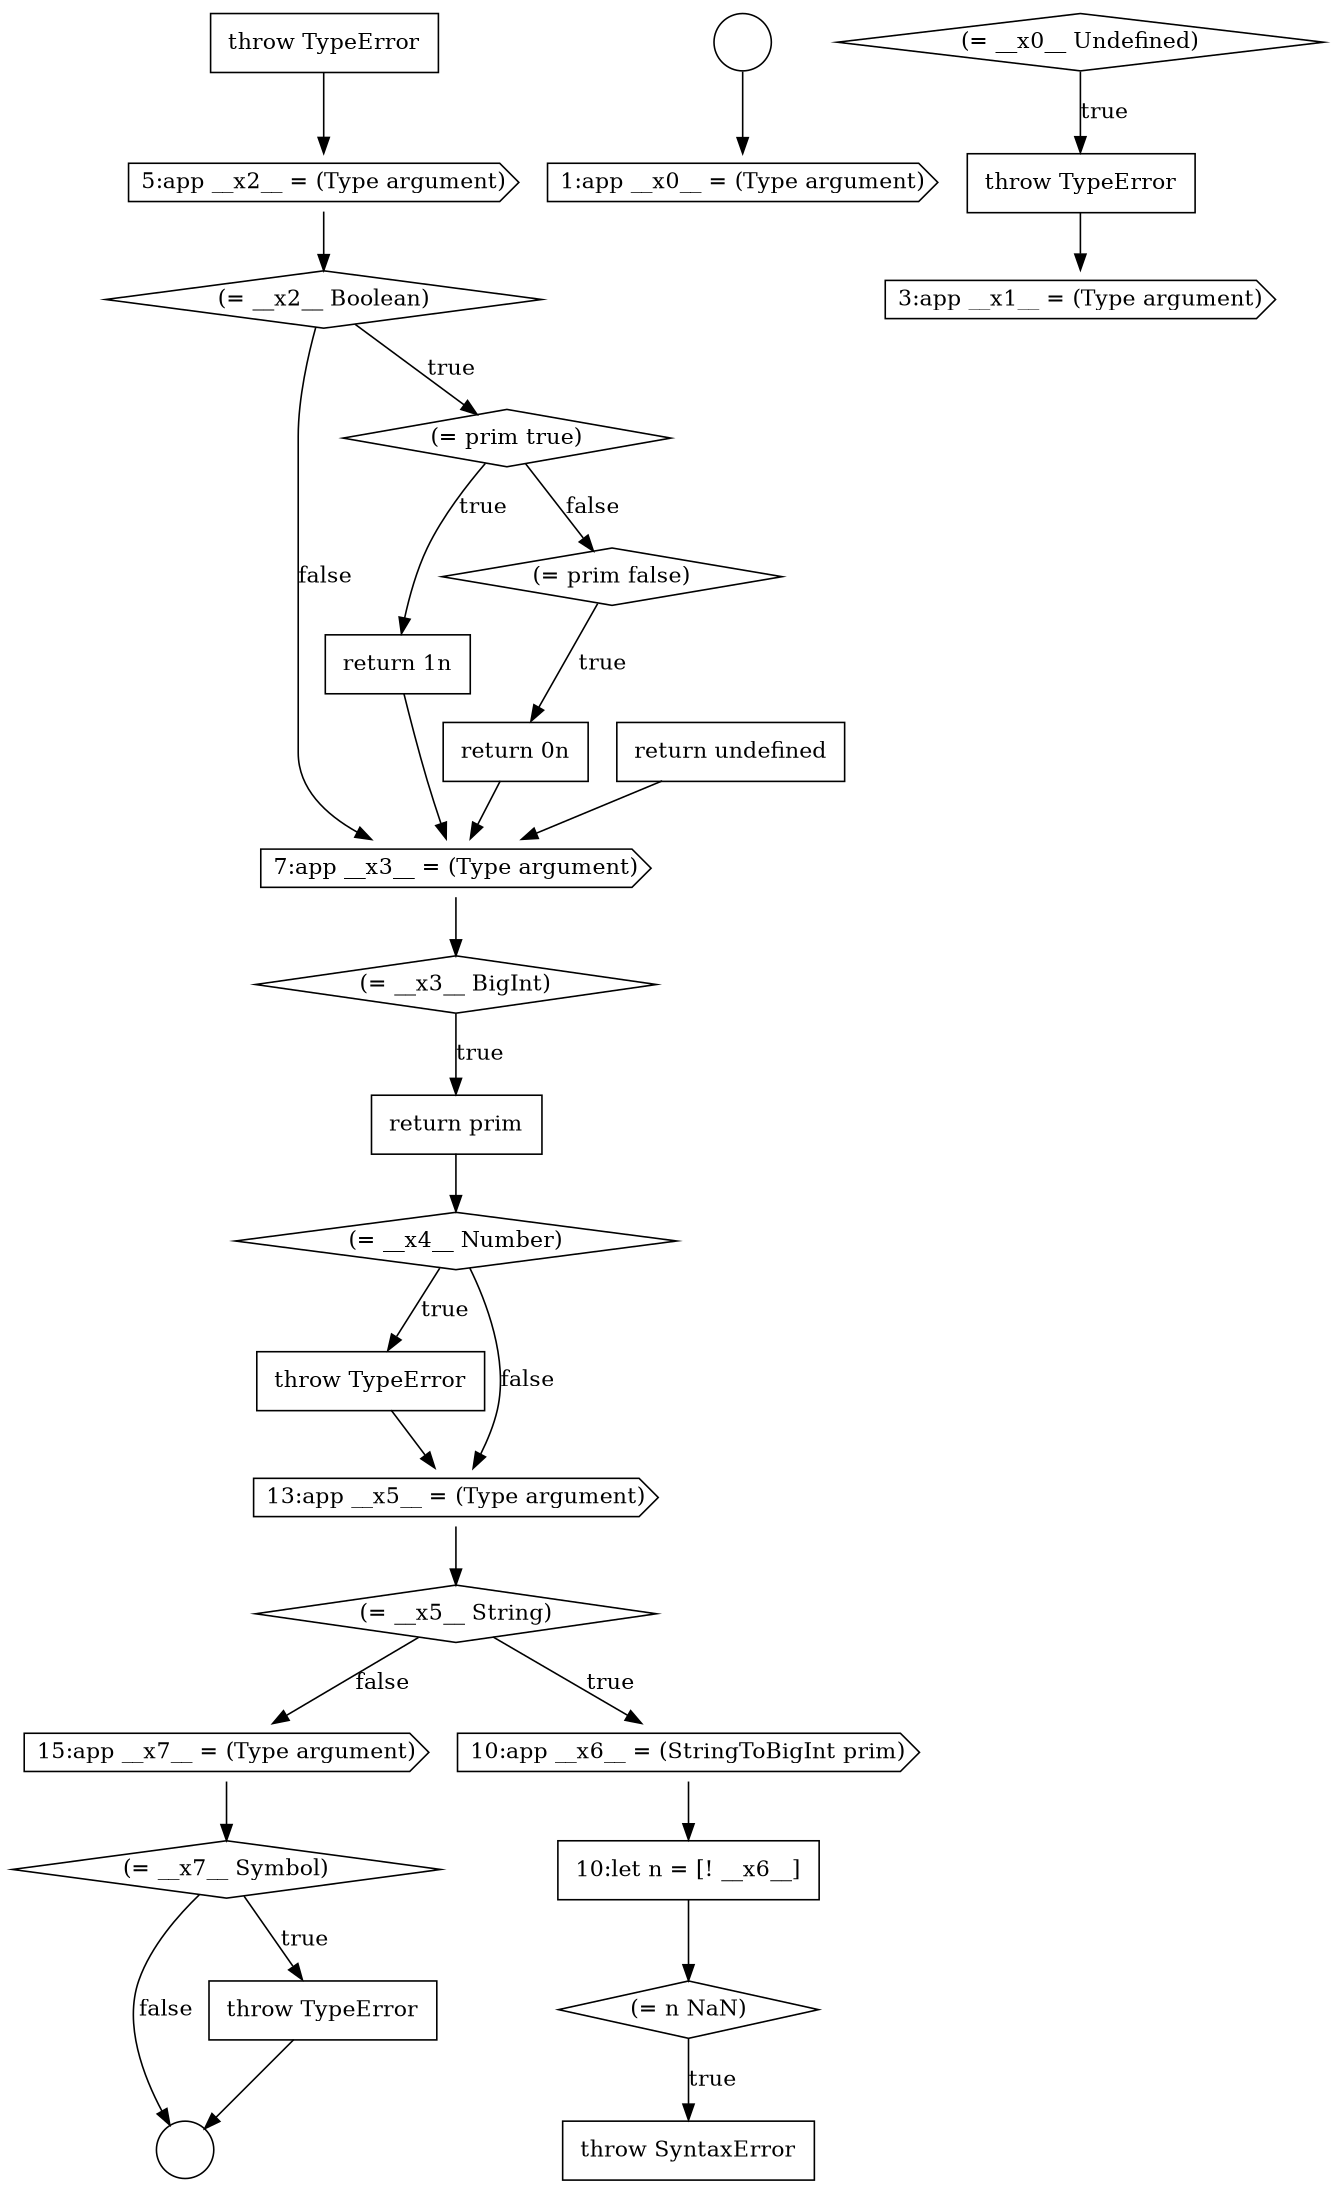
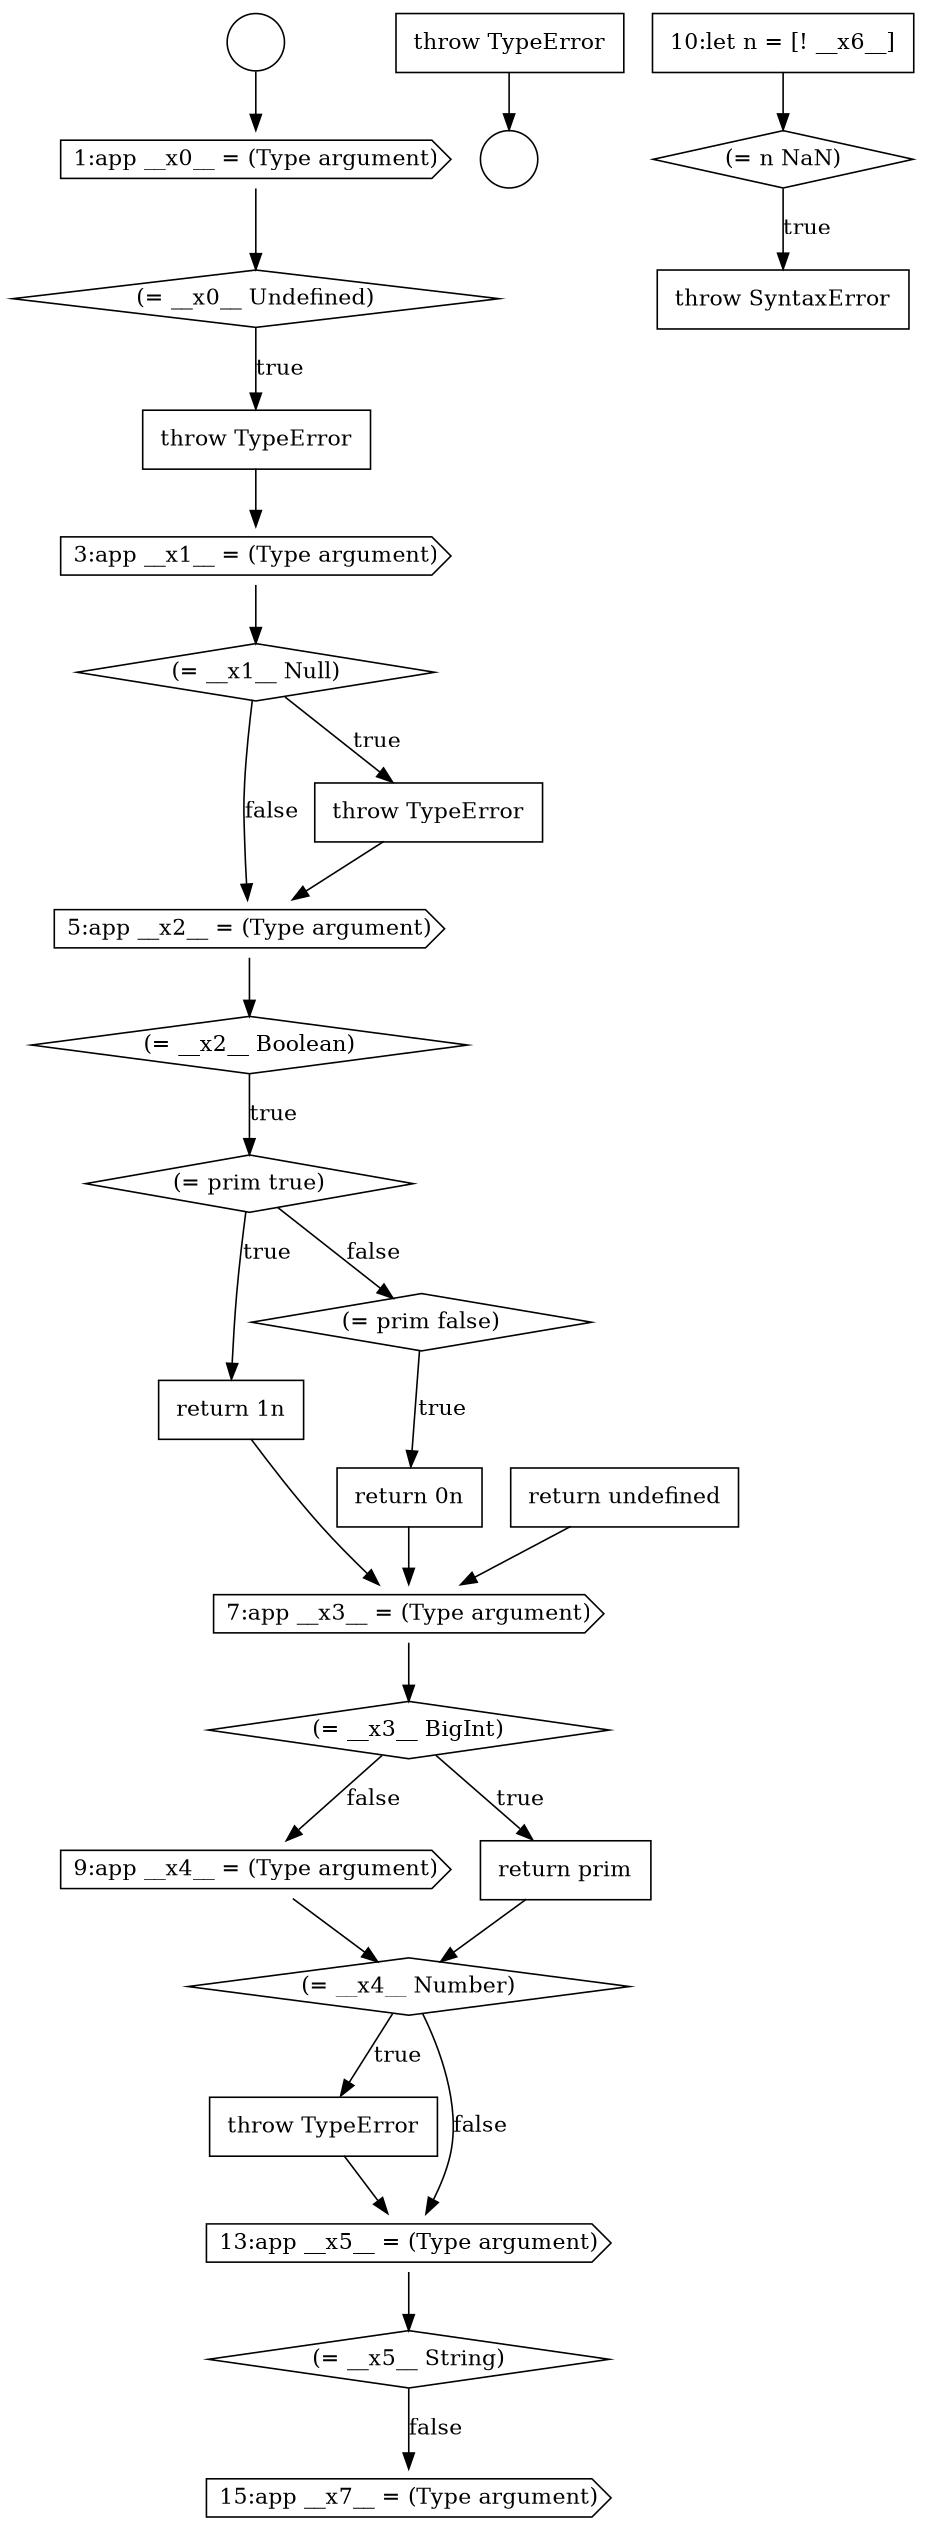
none -> (256, 221)
(298, 591) -> none
none -> (256, 672)
(689, 1752) -> none
(227, 1869) -> none
none -> (256, 1869)
